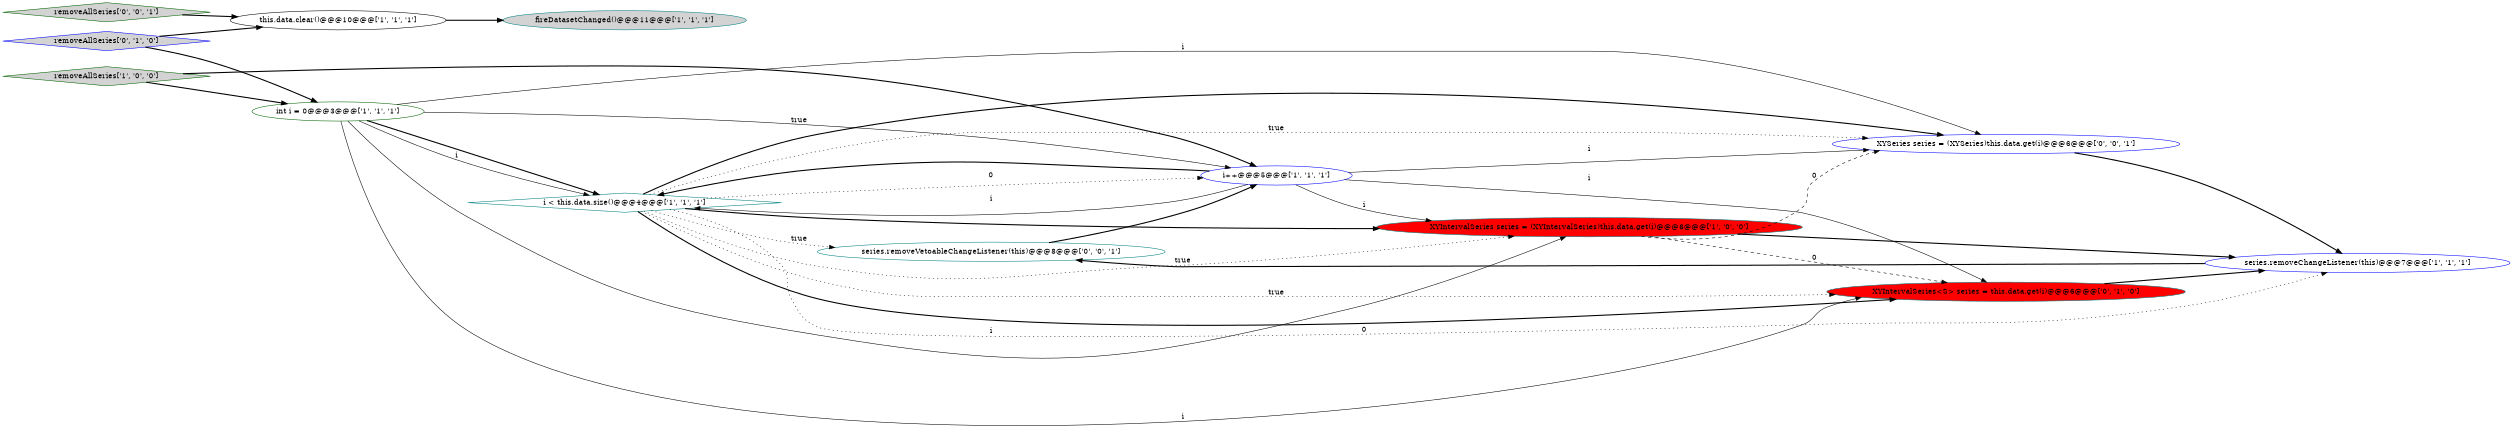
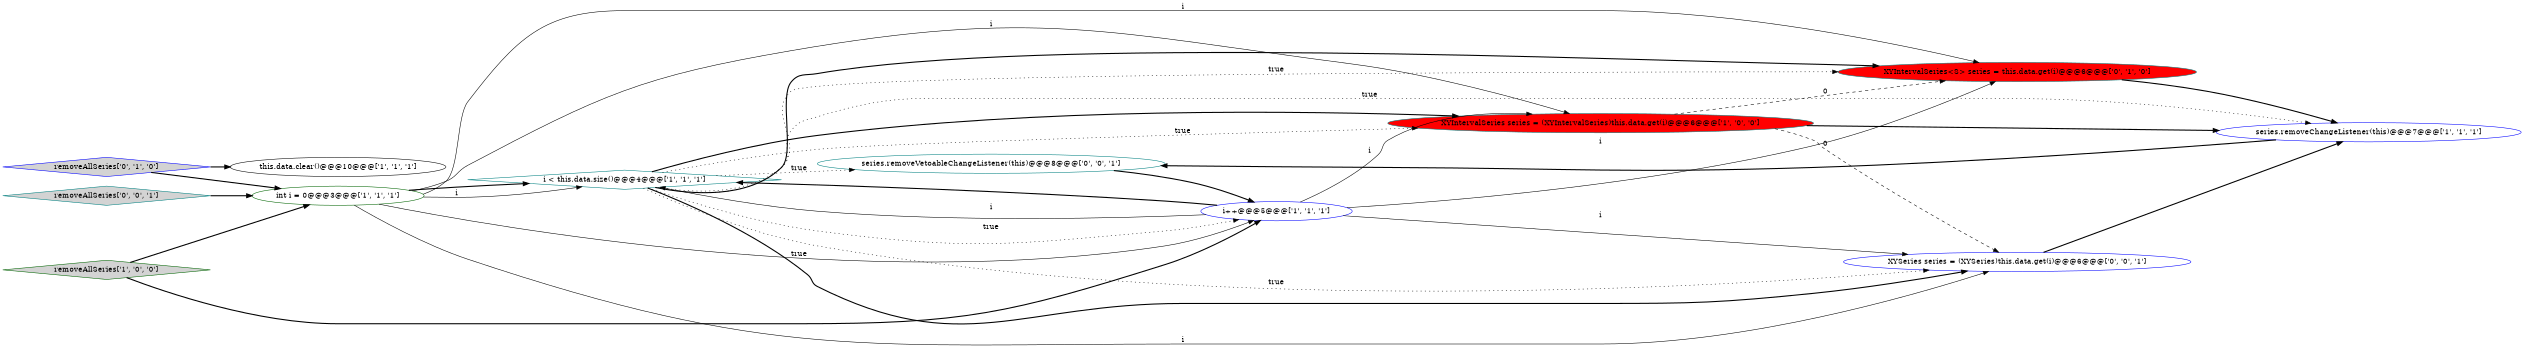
(107, 12) -> (107, 196)
(207, 16) -> (229, 196)
(625, 20) -> none
(991, 175) -> (991, 227)
(1364, 330) -> (1370, 95)
